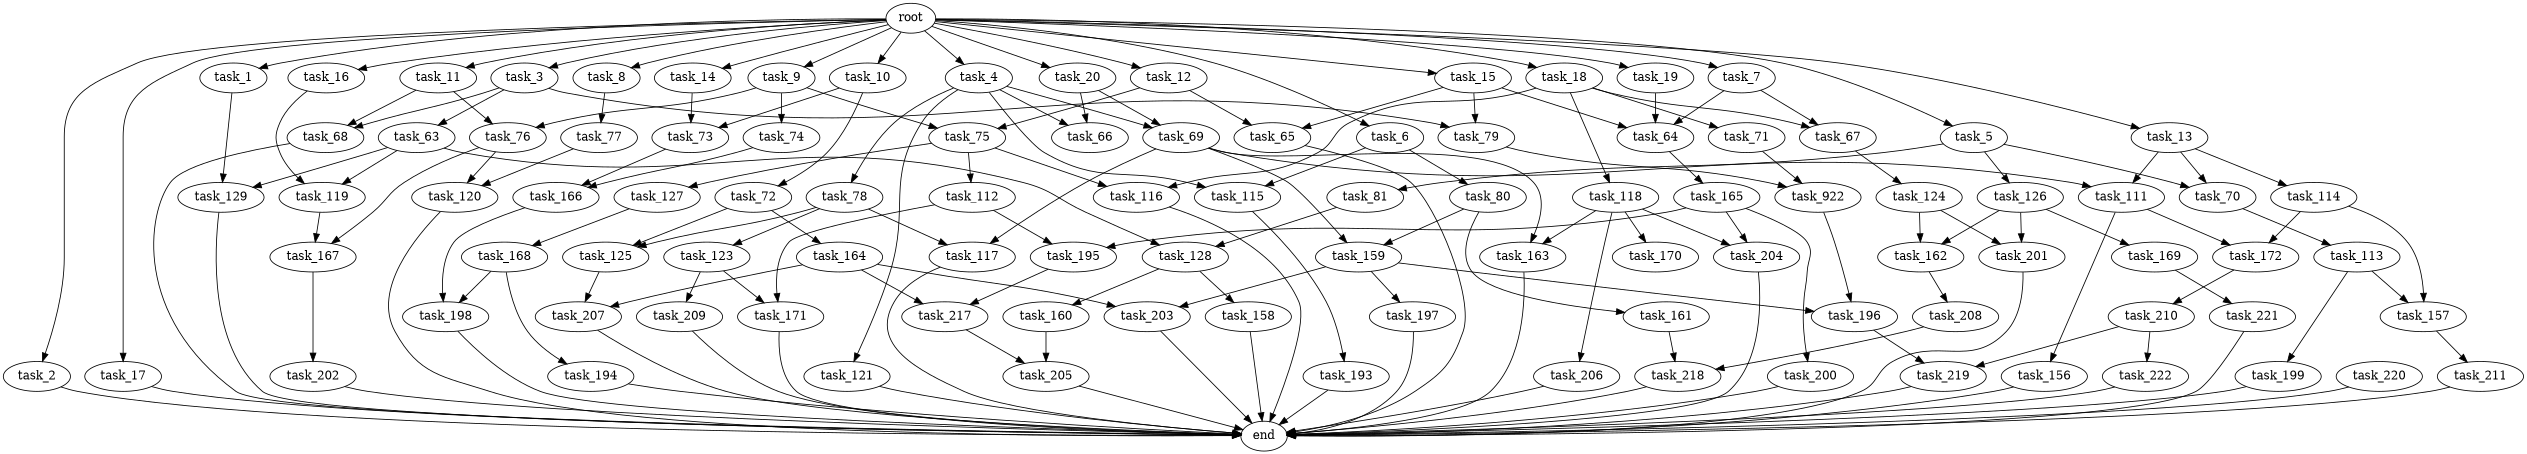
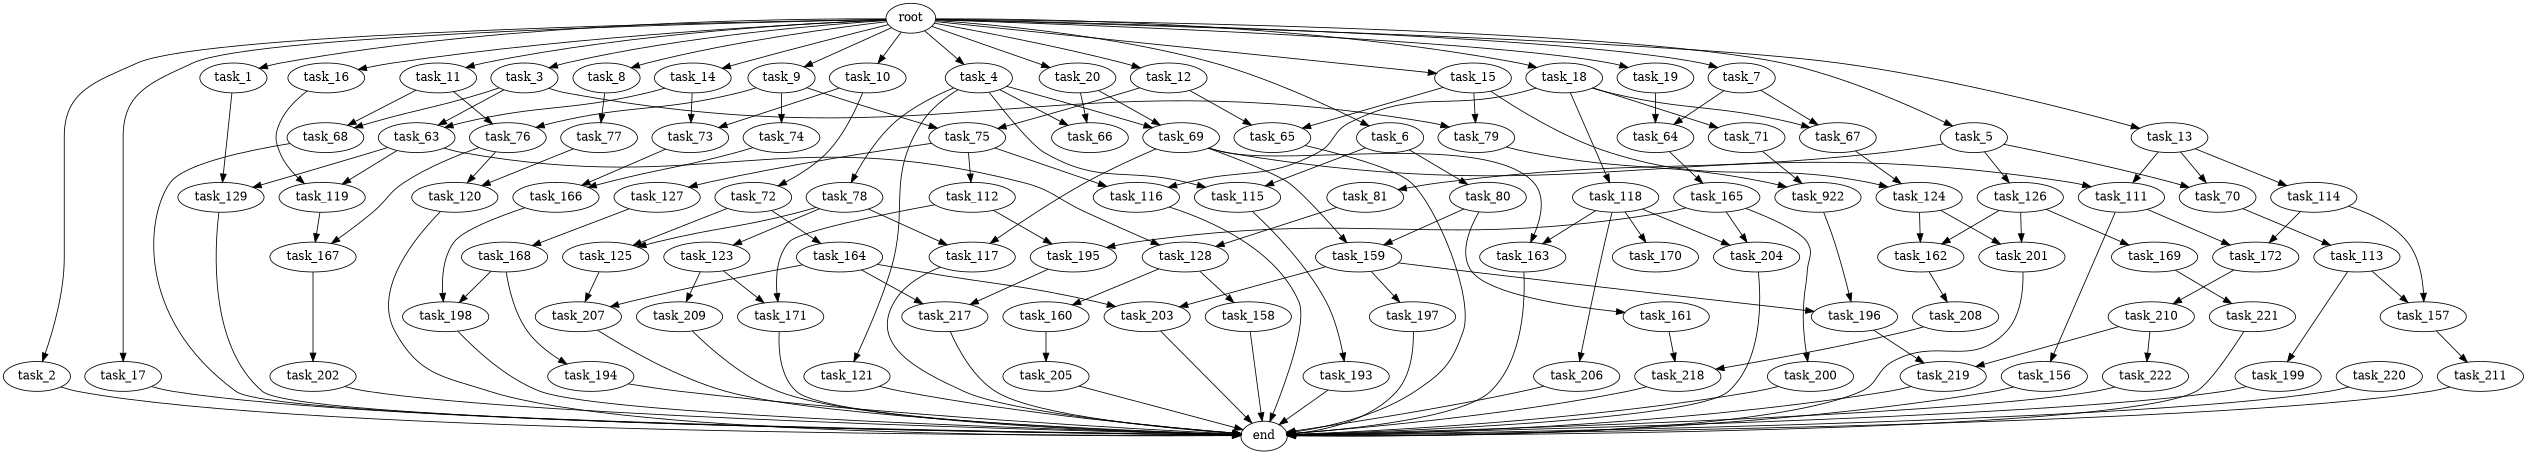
none -> (559, 107)
(1560, 107) -> (1637, 160)
(992, 344) -> (1013, 400)
